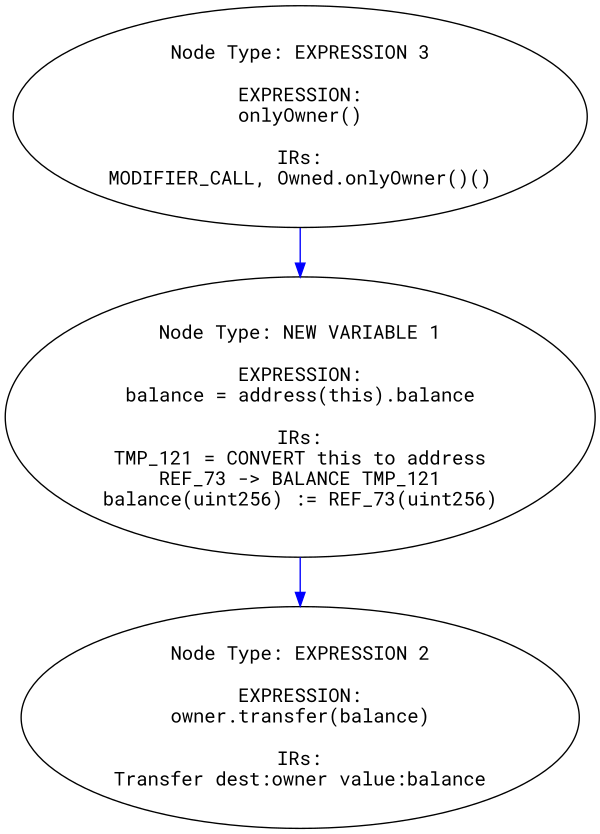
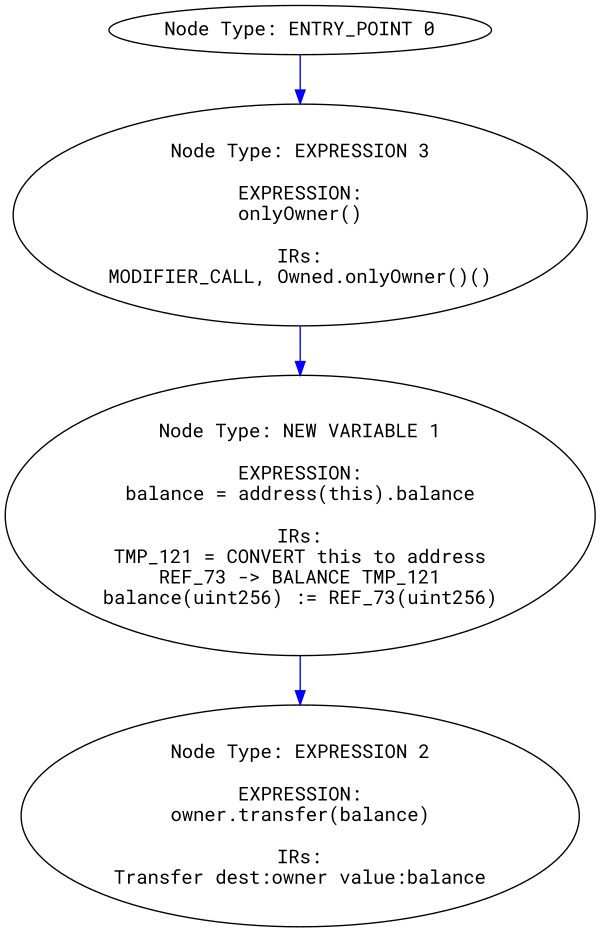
none -> (300, 30)
